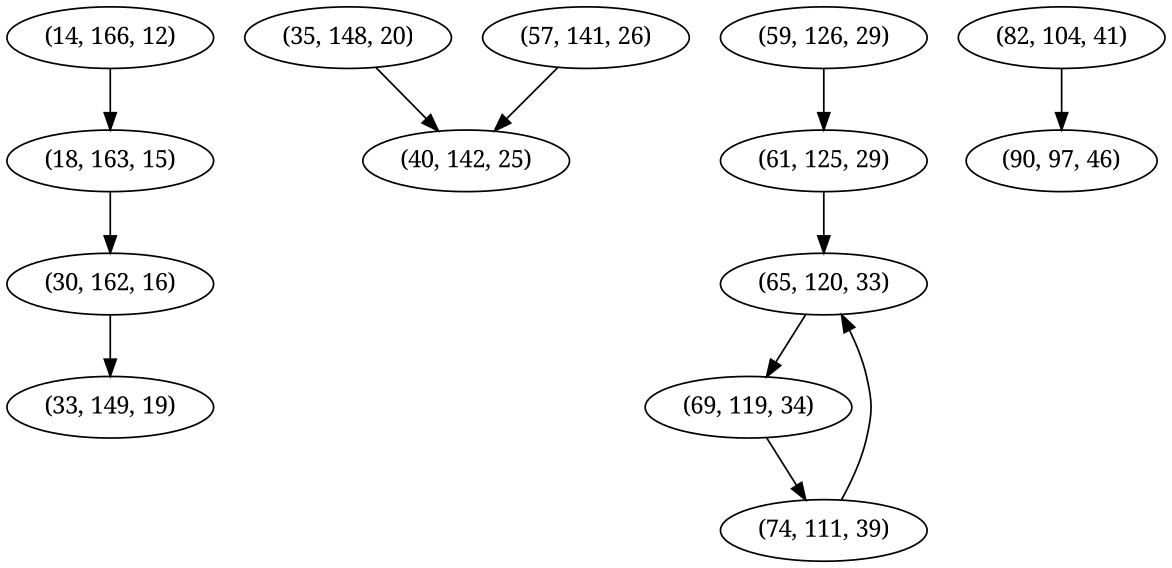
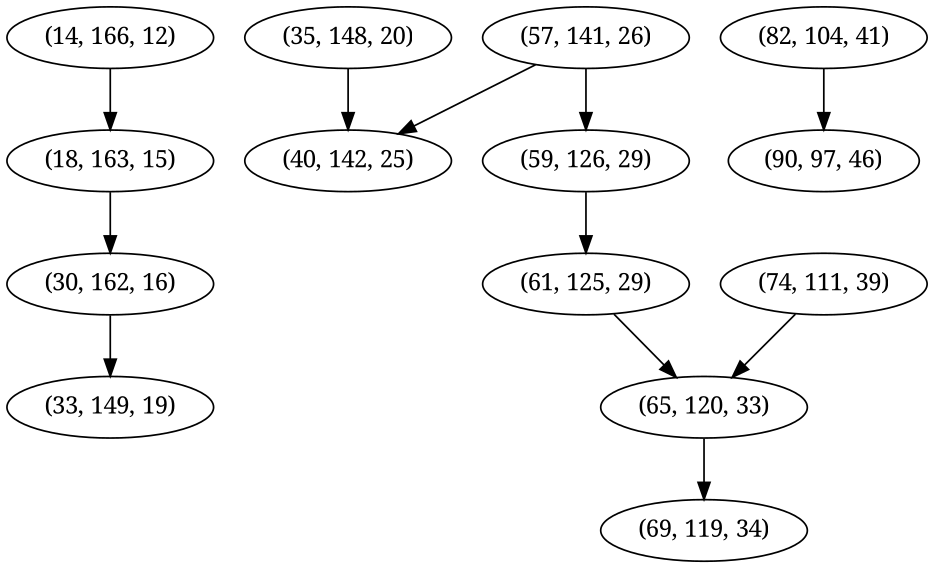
none -> (586, 91)
(782, 461) -> none
